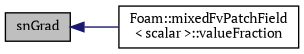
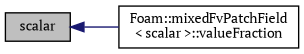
(38, 27) -> (38, 27)
